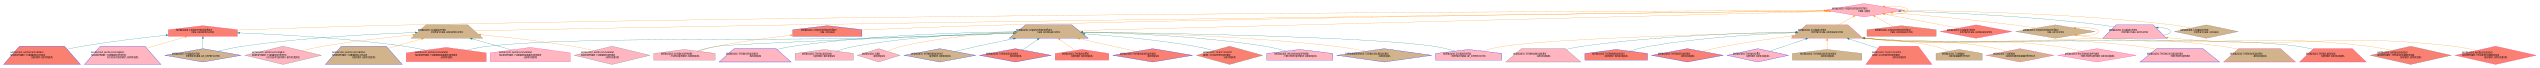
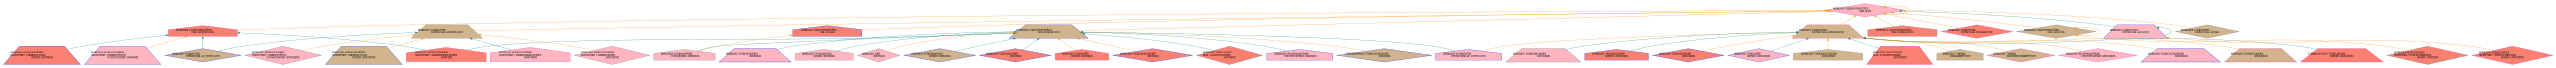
(1616, 55) -> (1617, 55)
(2180, 55) -> (2181, 55)
(2333, 55) -> (2342, 55)
